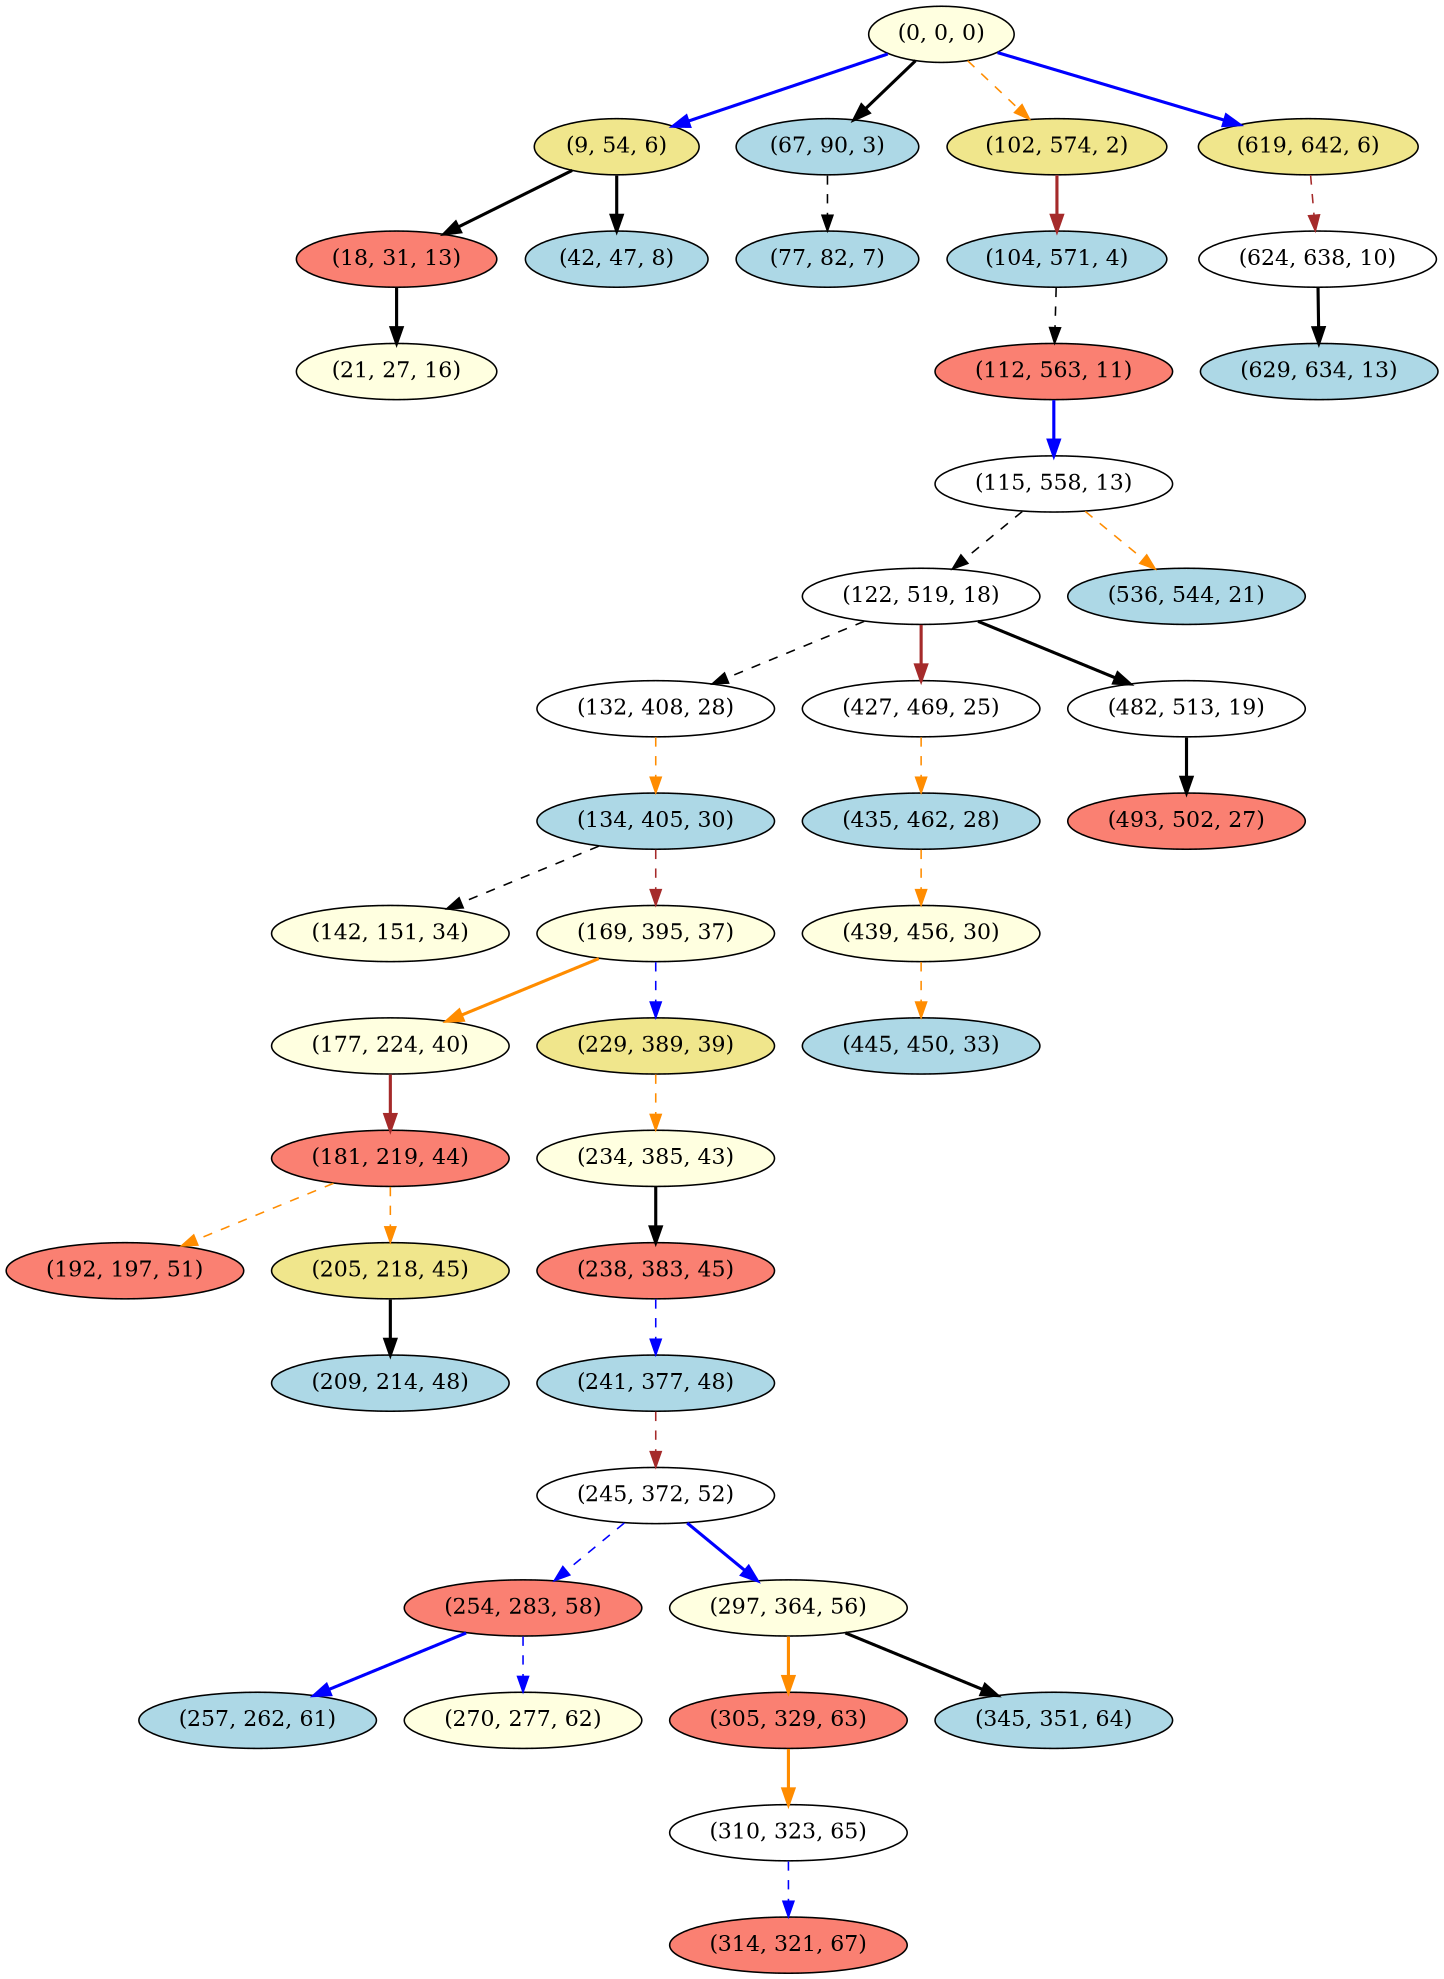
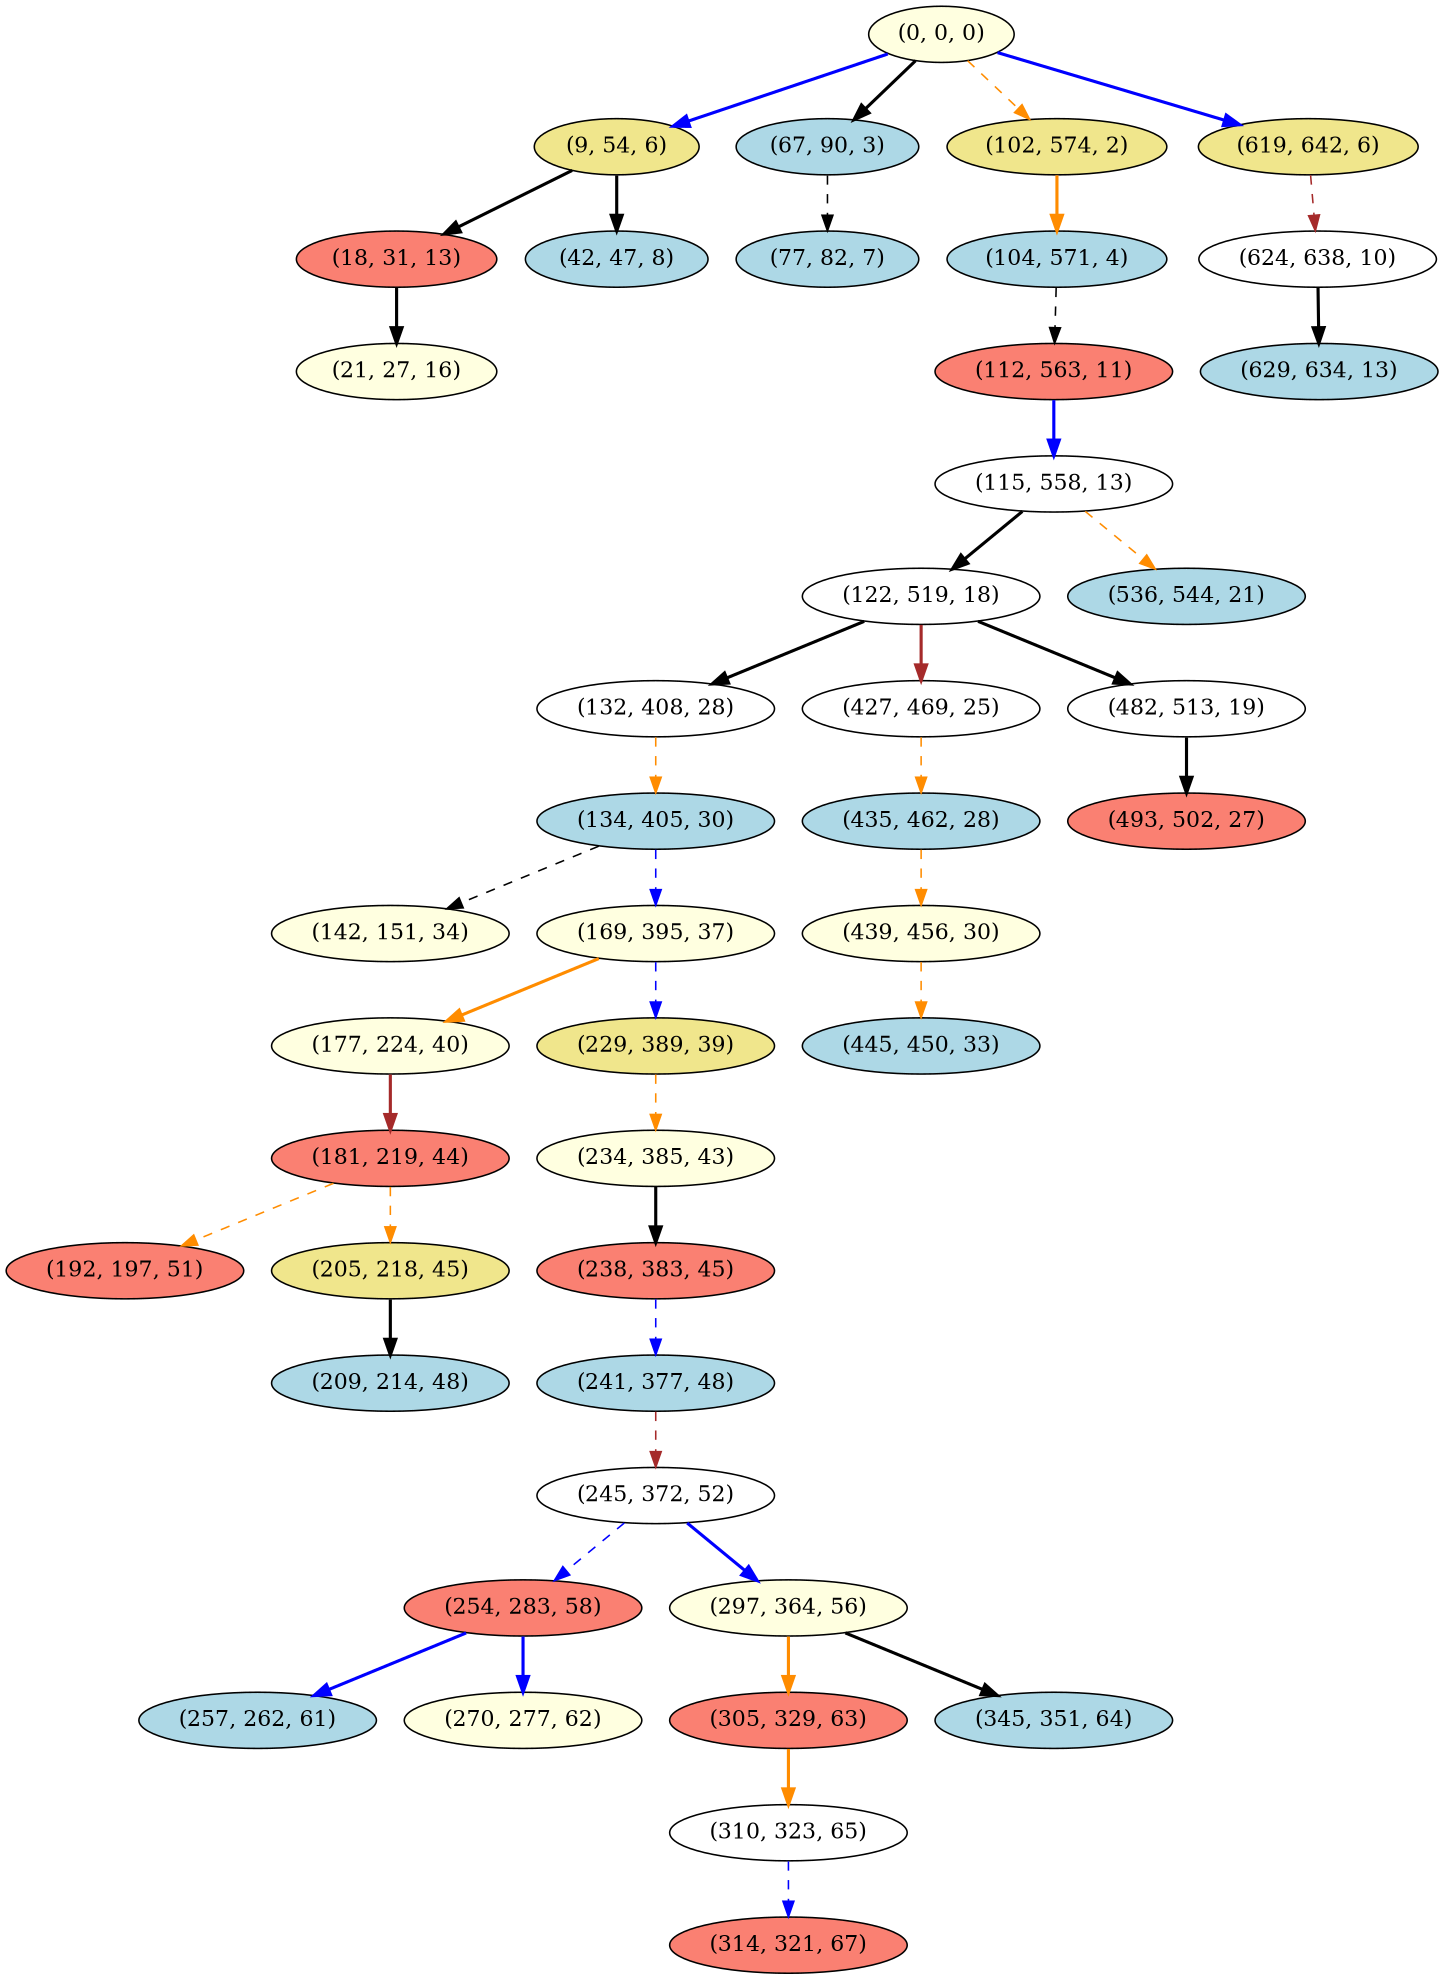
(1057, 195) -> (1057, 195)
(994, 535) -> (994, 535)
(796, 650) -> (796, 650)
(656, 870) -> (656, 870)
(523, 1656) -> (523, 1656)
